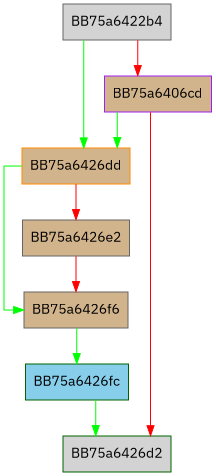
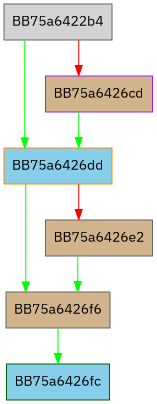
(158, 94) -> (99, 94)
(76, 166) -> (58, 166)
(76, 269) -> (78, 269)
(117, 454) -> none
